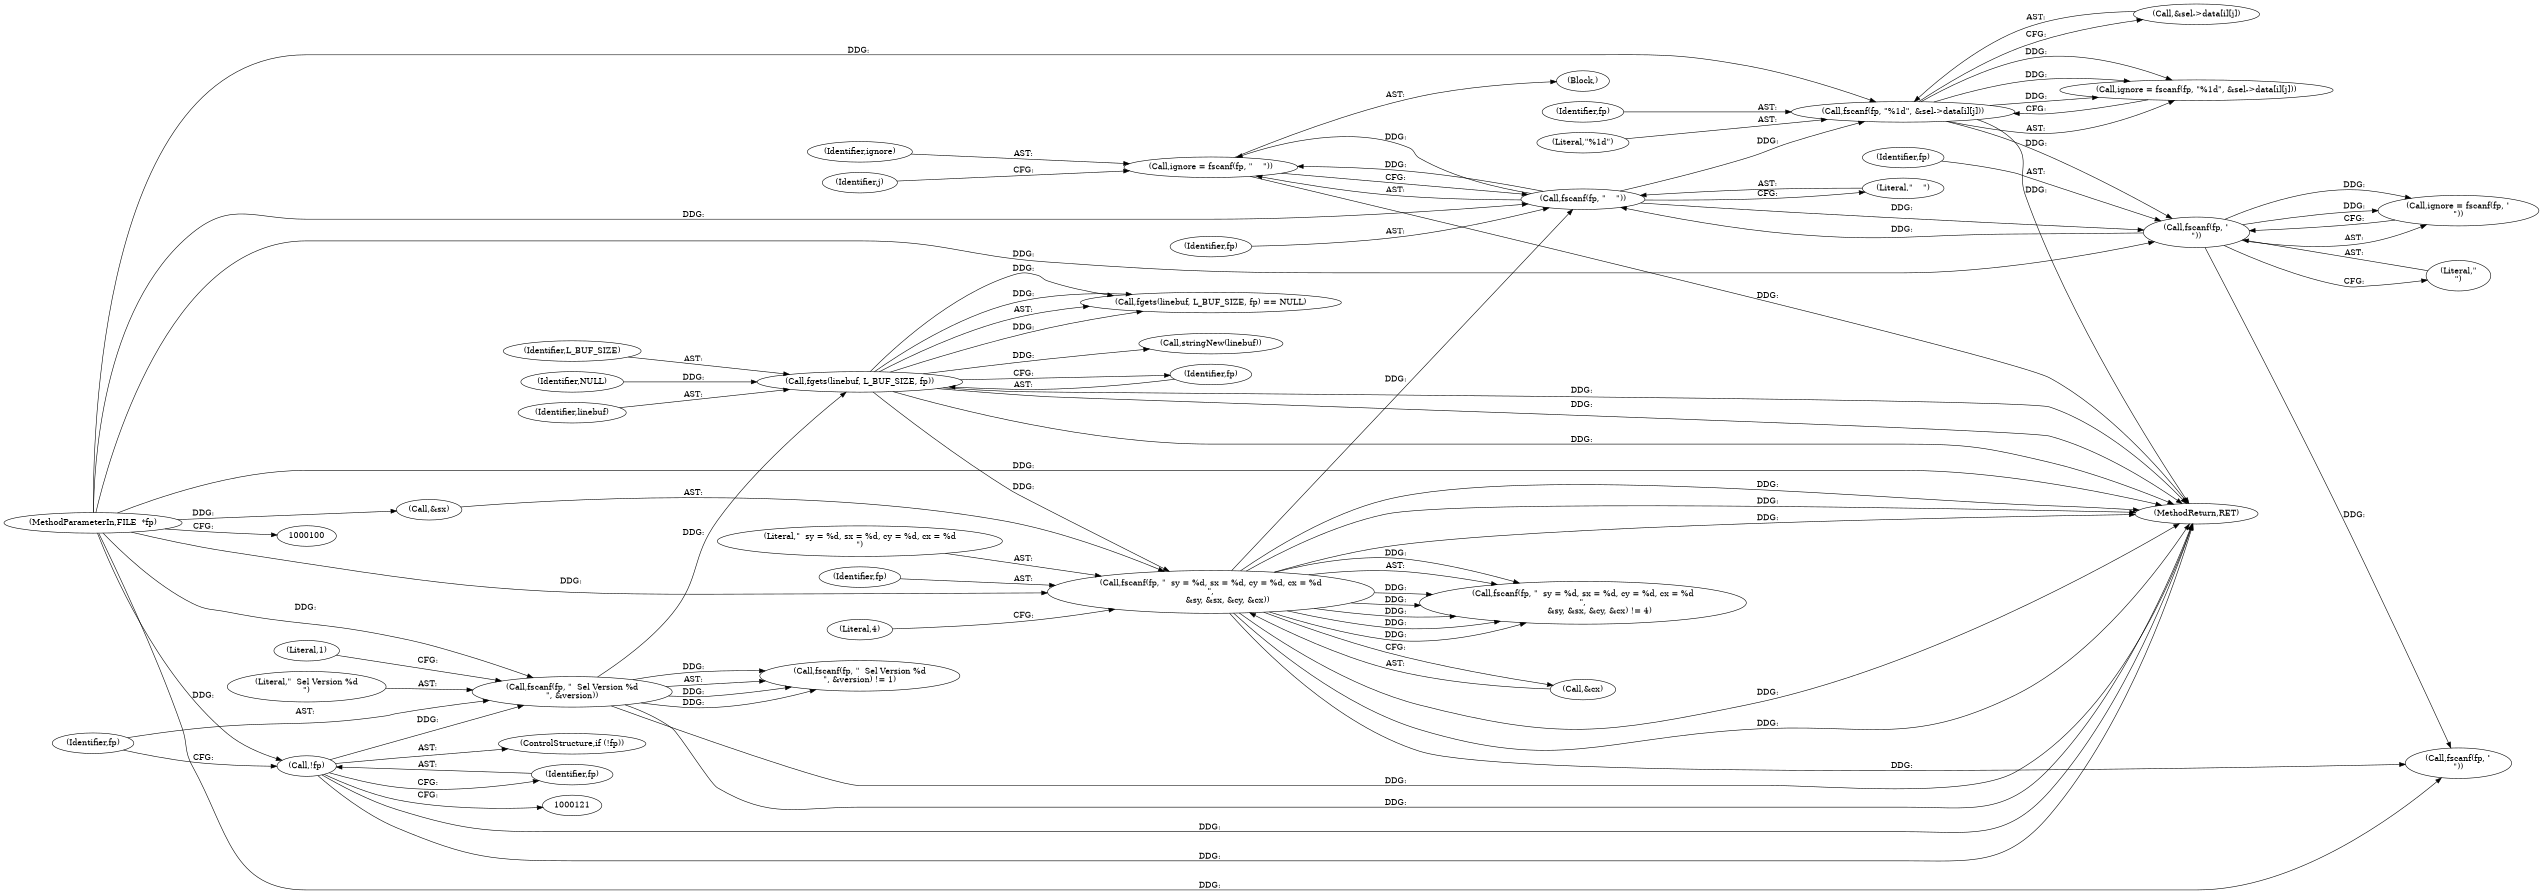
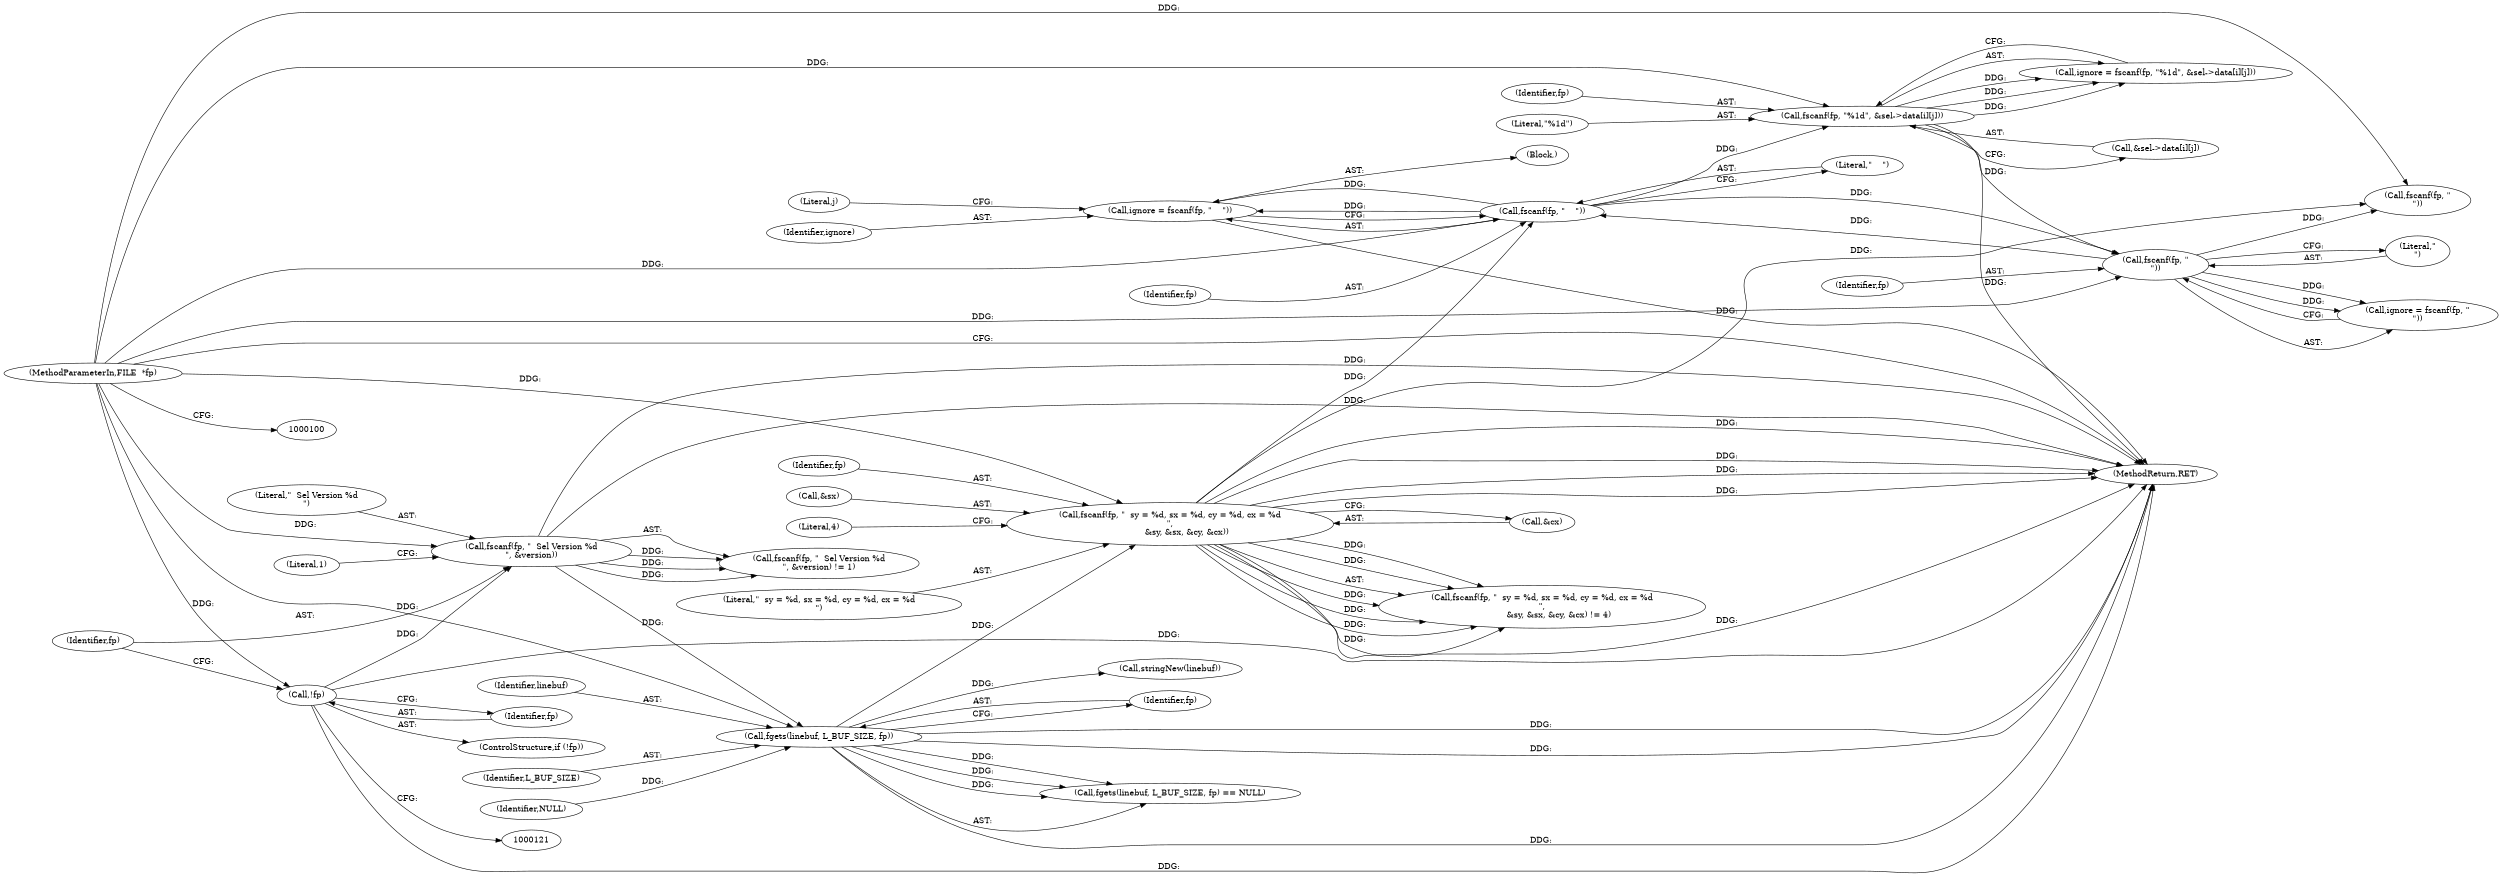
(860, 183) -> (819, 202)
(1025, 466) -> (984, 339)
(284, 515) -> (393, 611)
